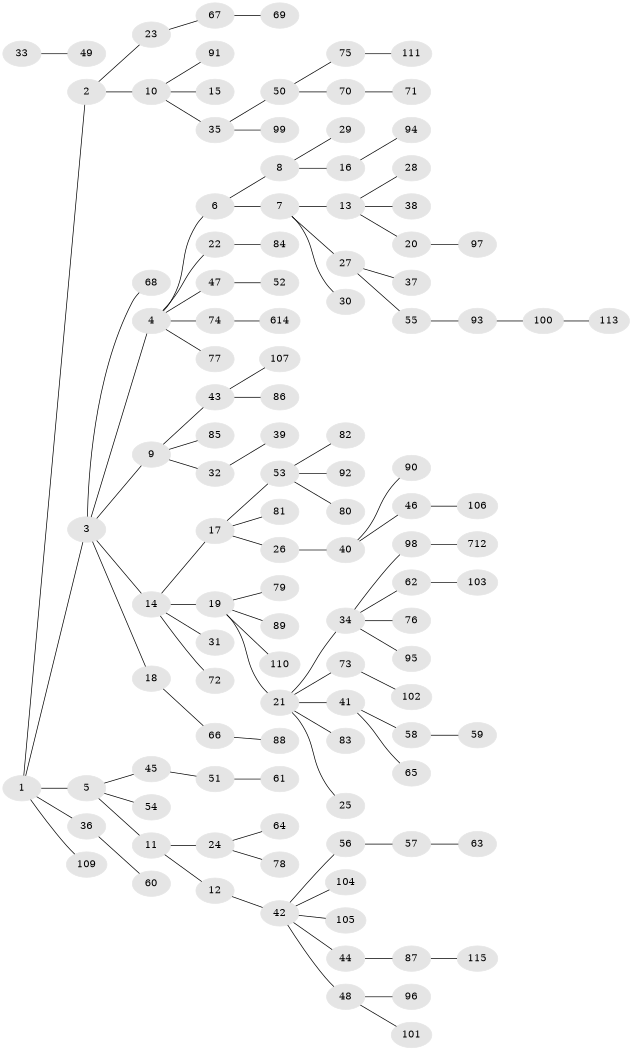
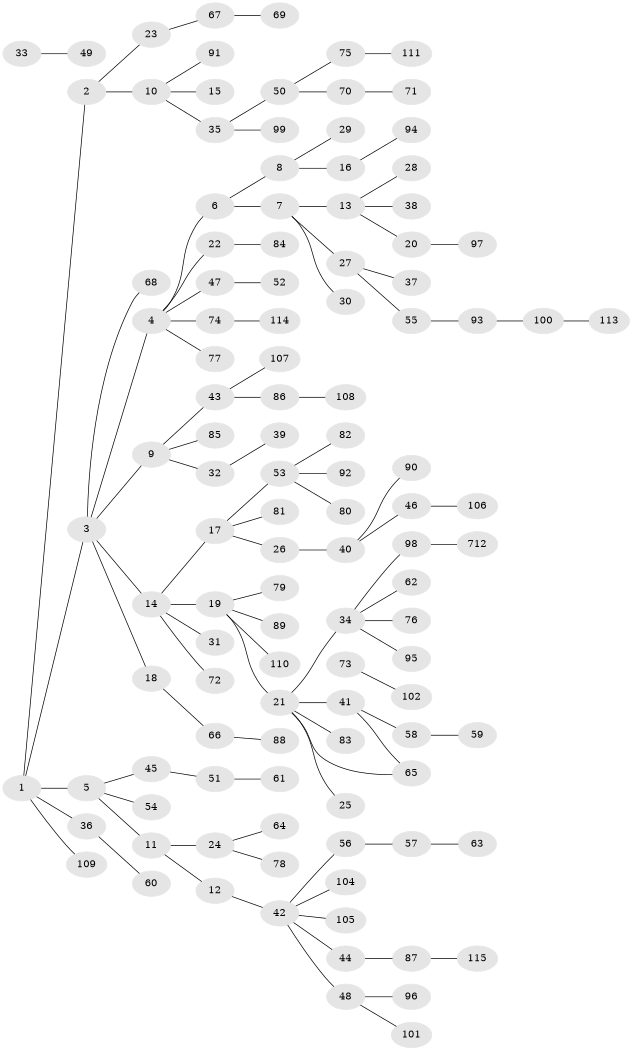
(280, 321) -> (280, 321)
none -> (346, 397)
(477, 583) -> none
(313, 684) -> (330, 762)
